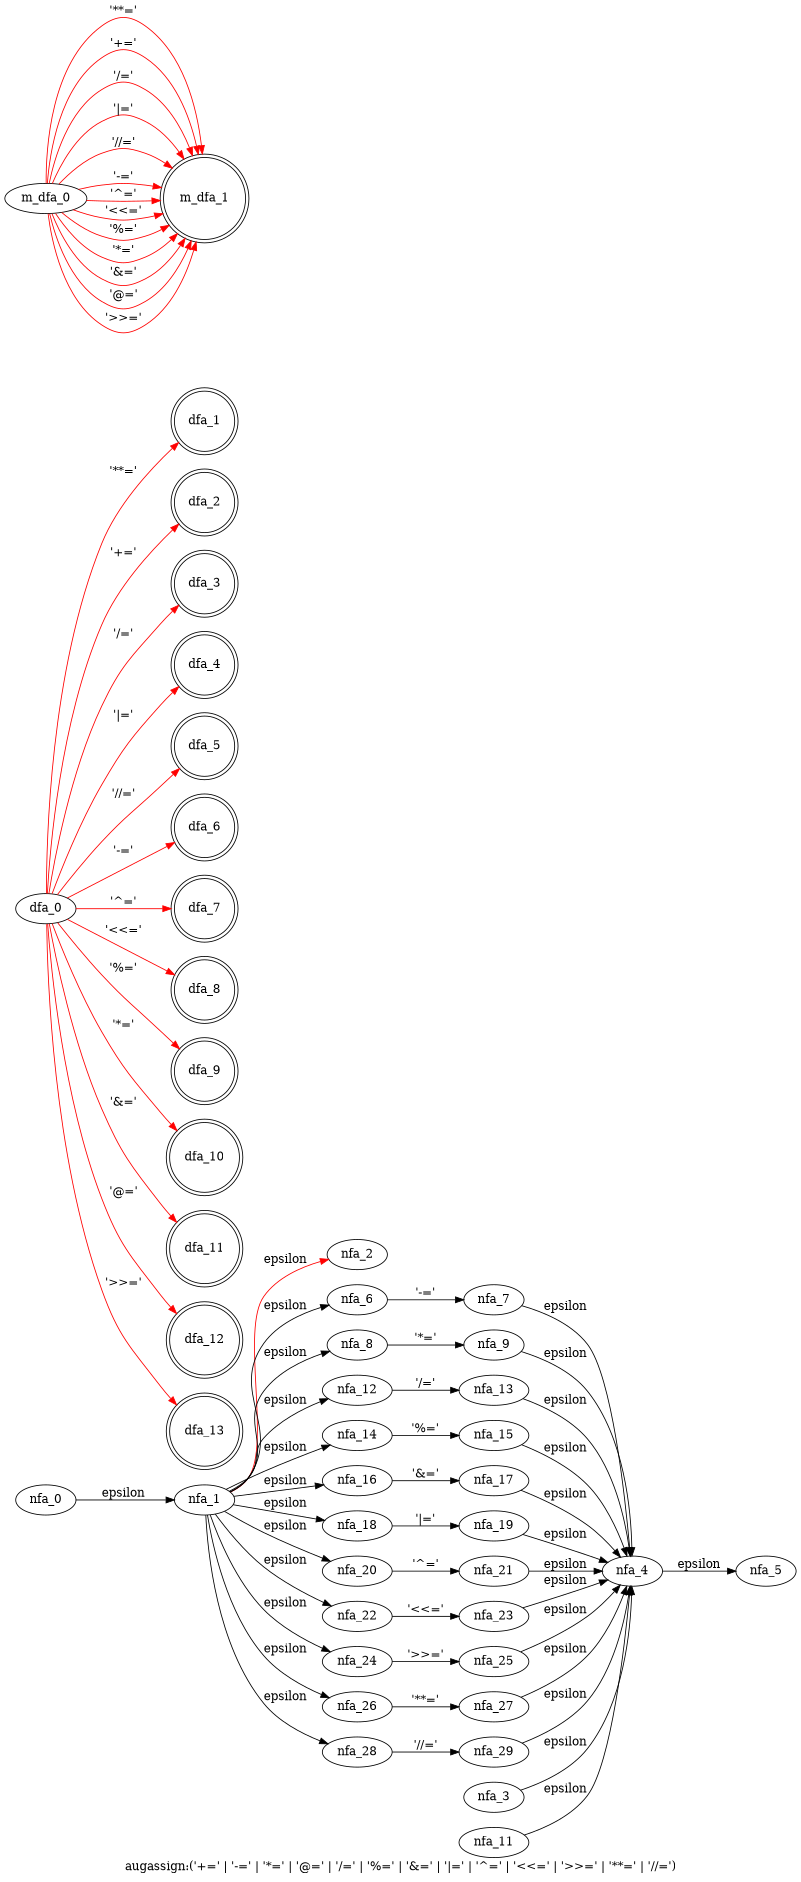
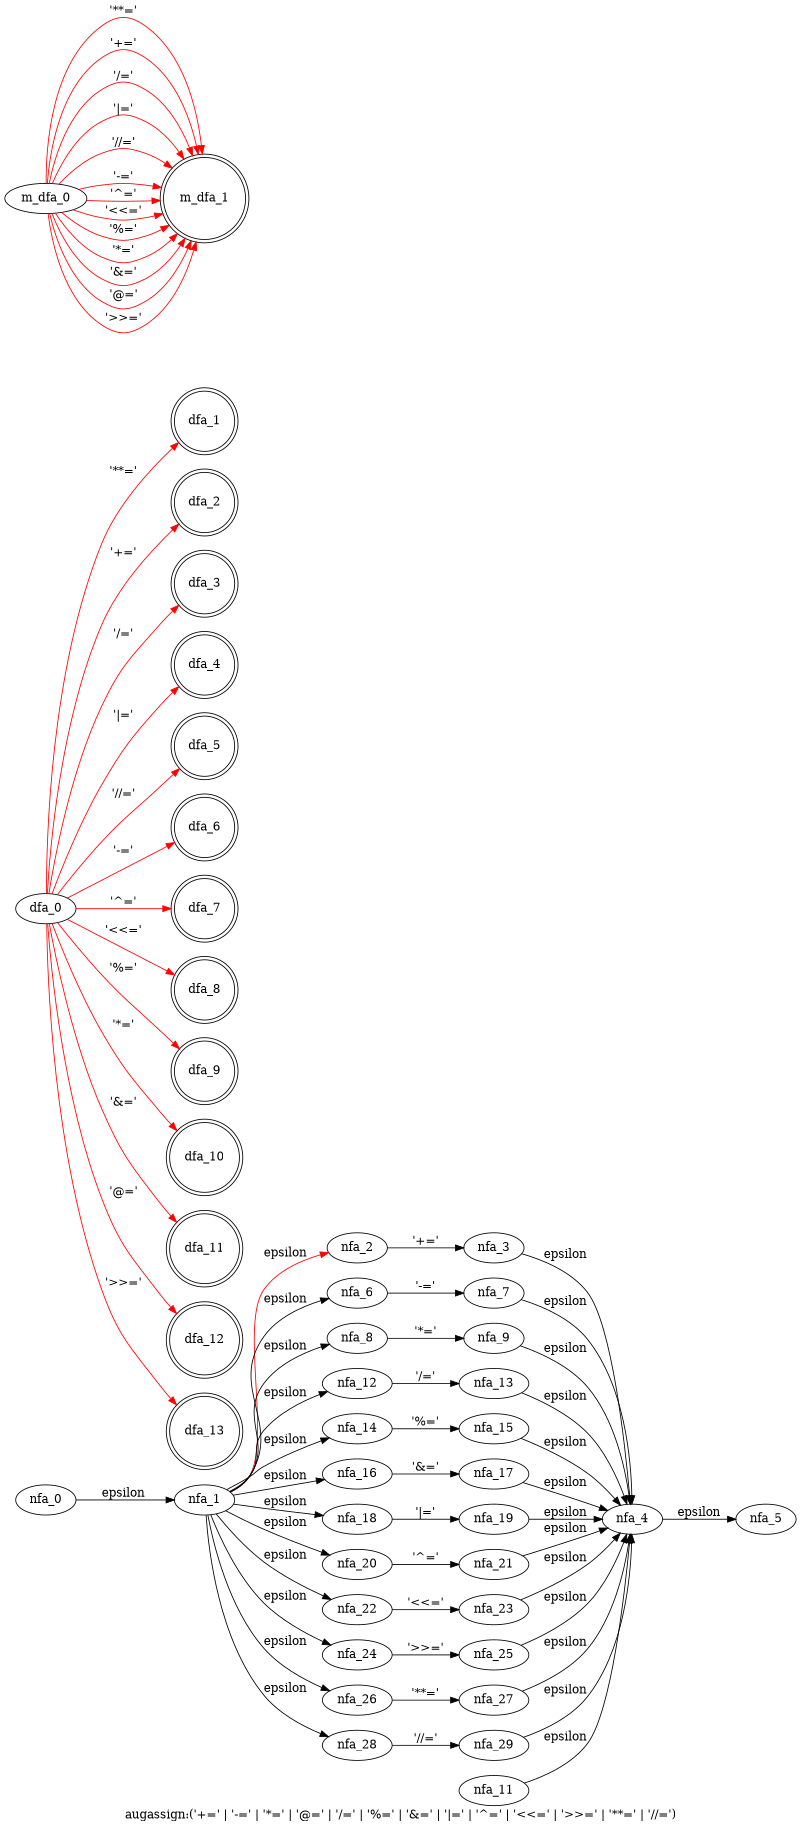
none -> (421, 1248)
